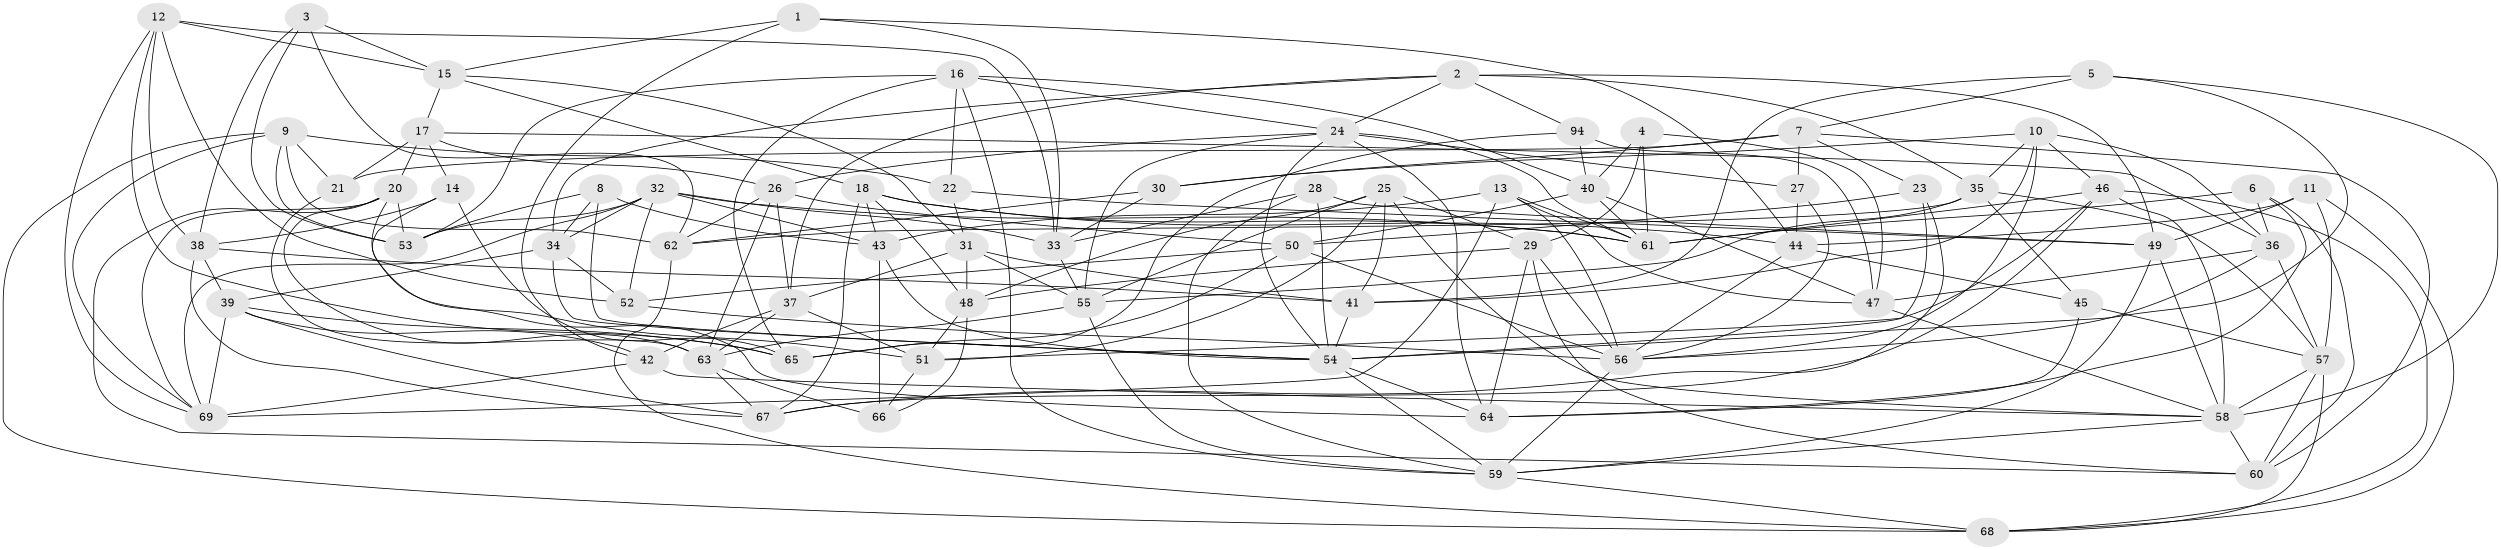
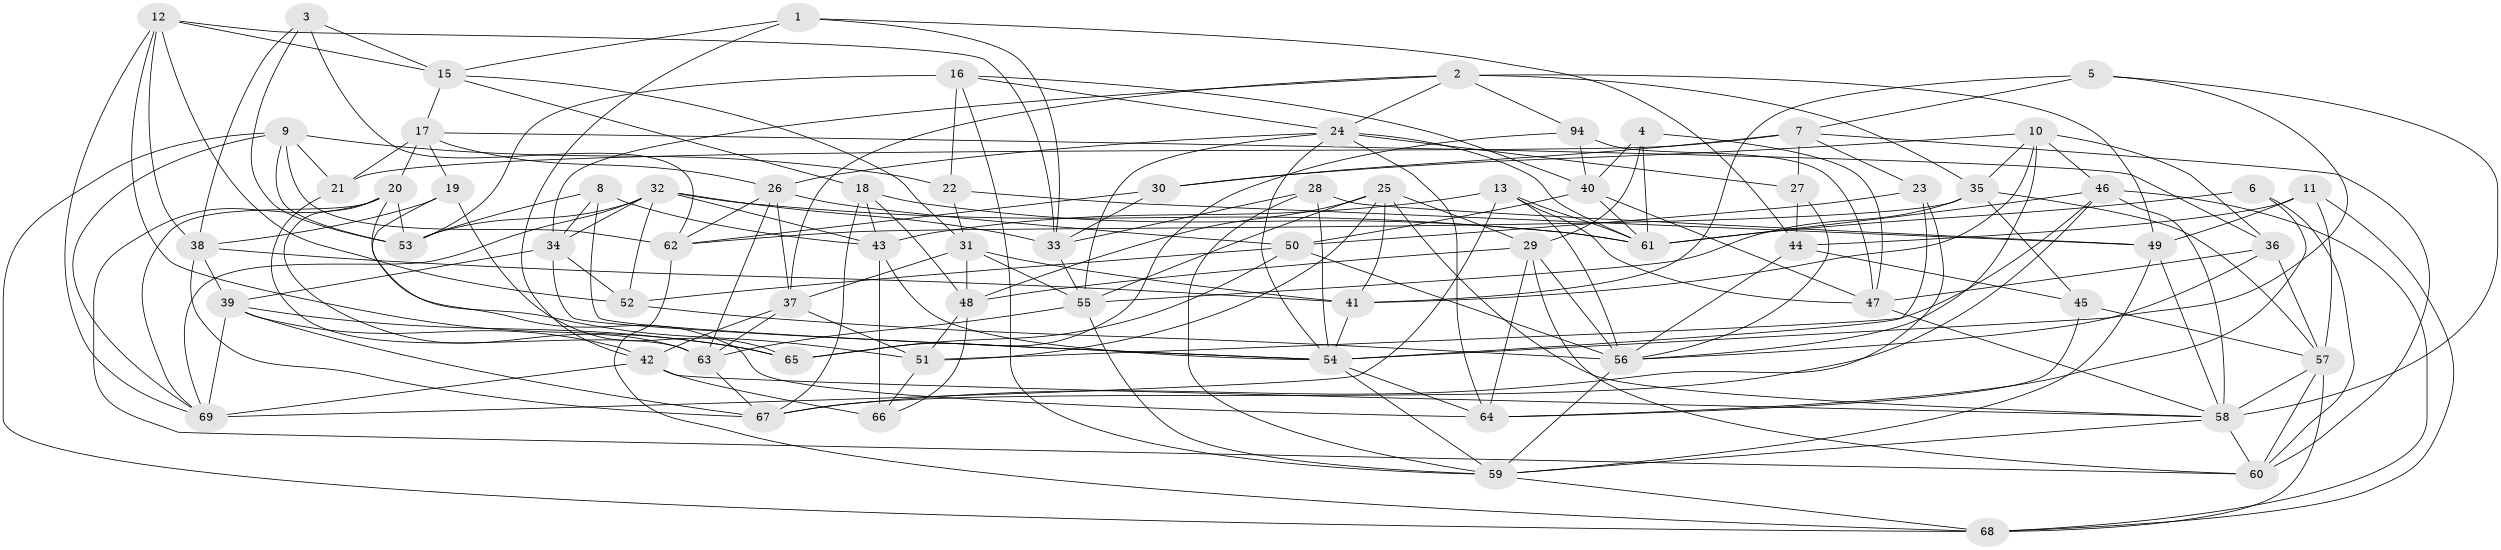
(751, 170) -> none
(453, 189) -> (453, 189)
(2263, 219) -> none
(1328, 224) -> none
(790, 392) -> (760, 395)
